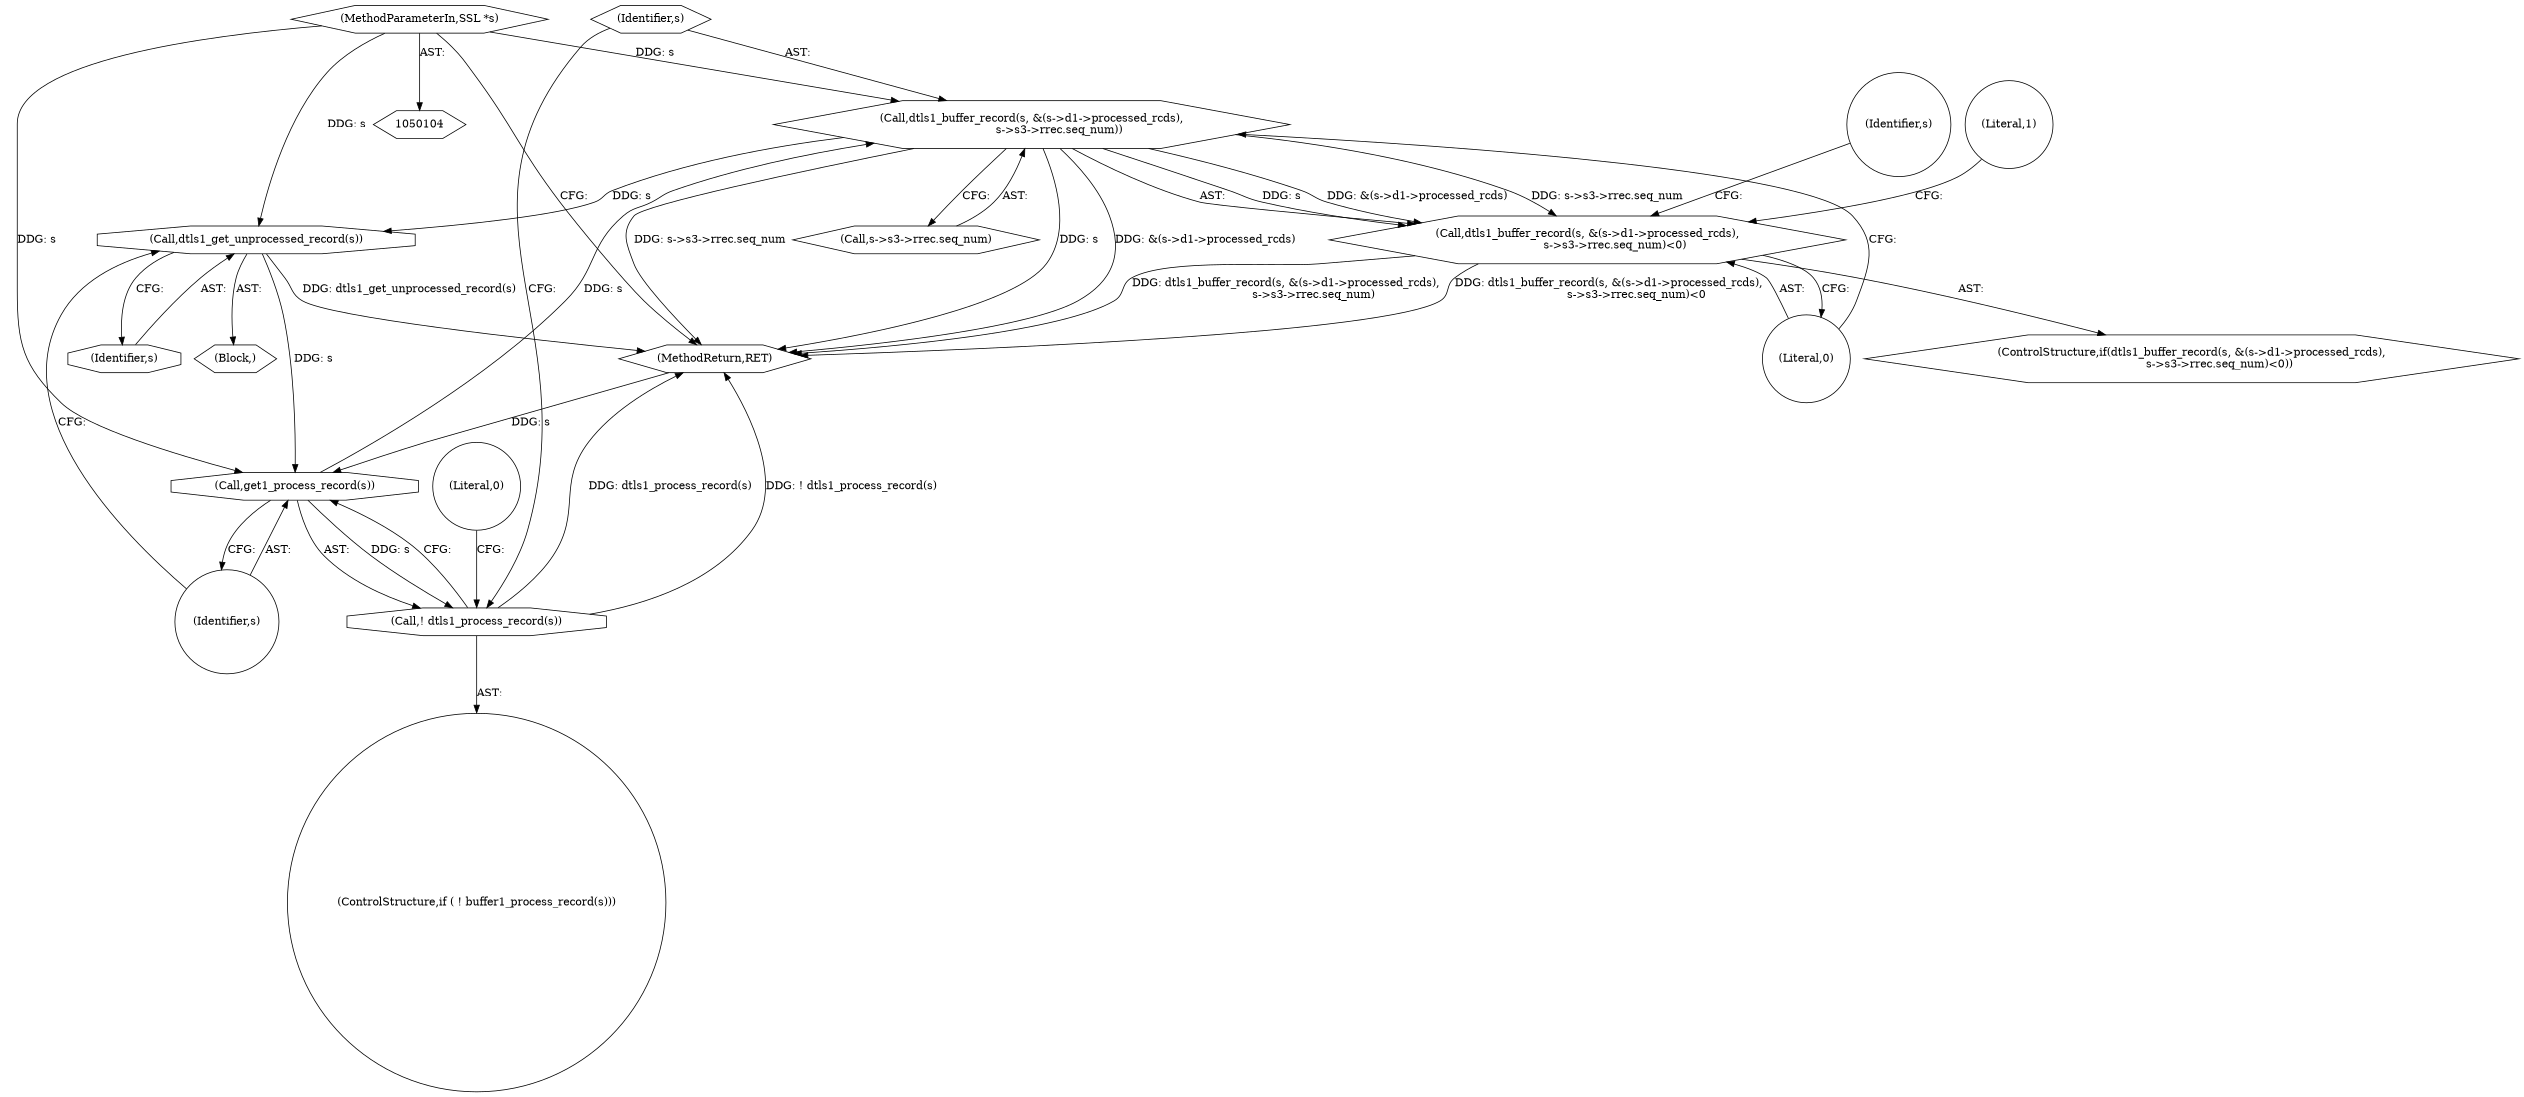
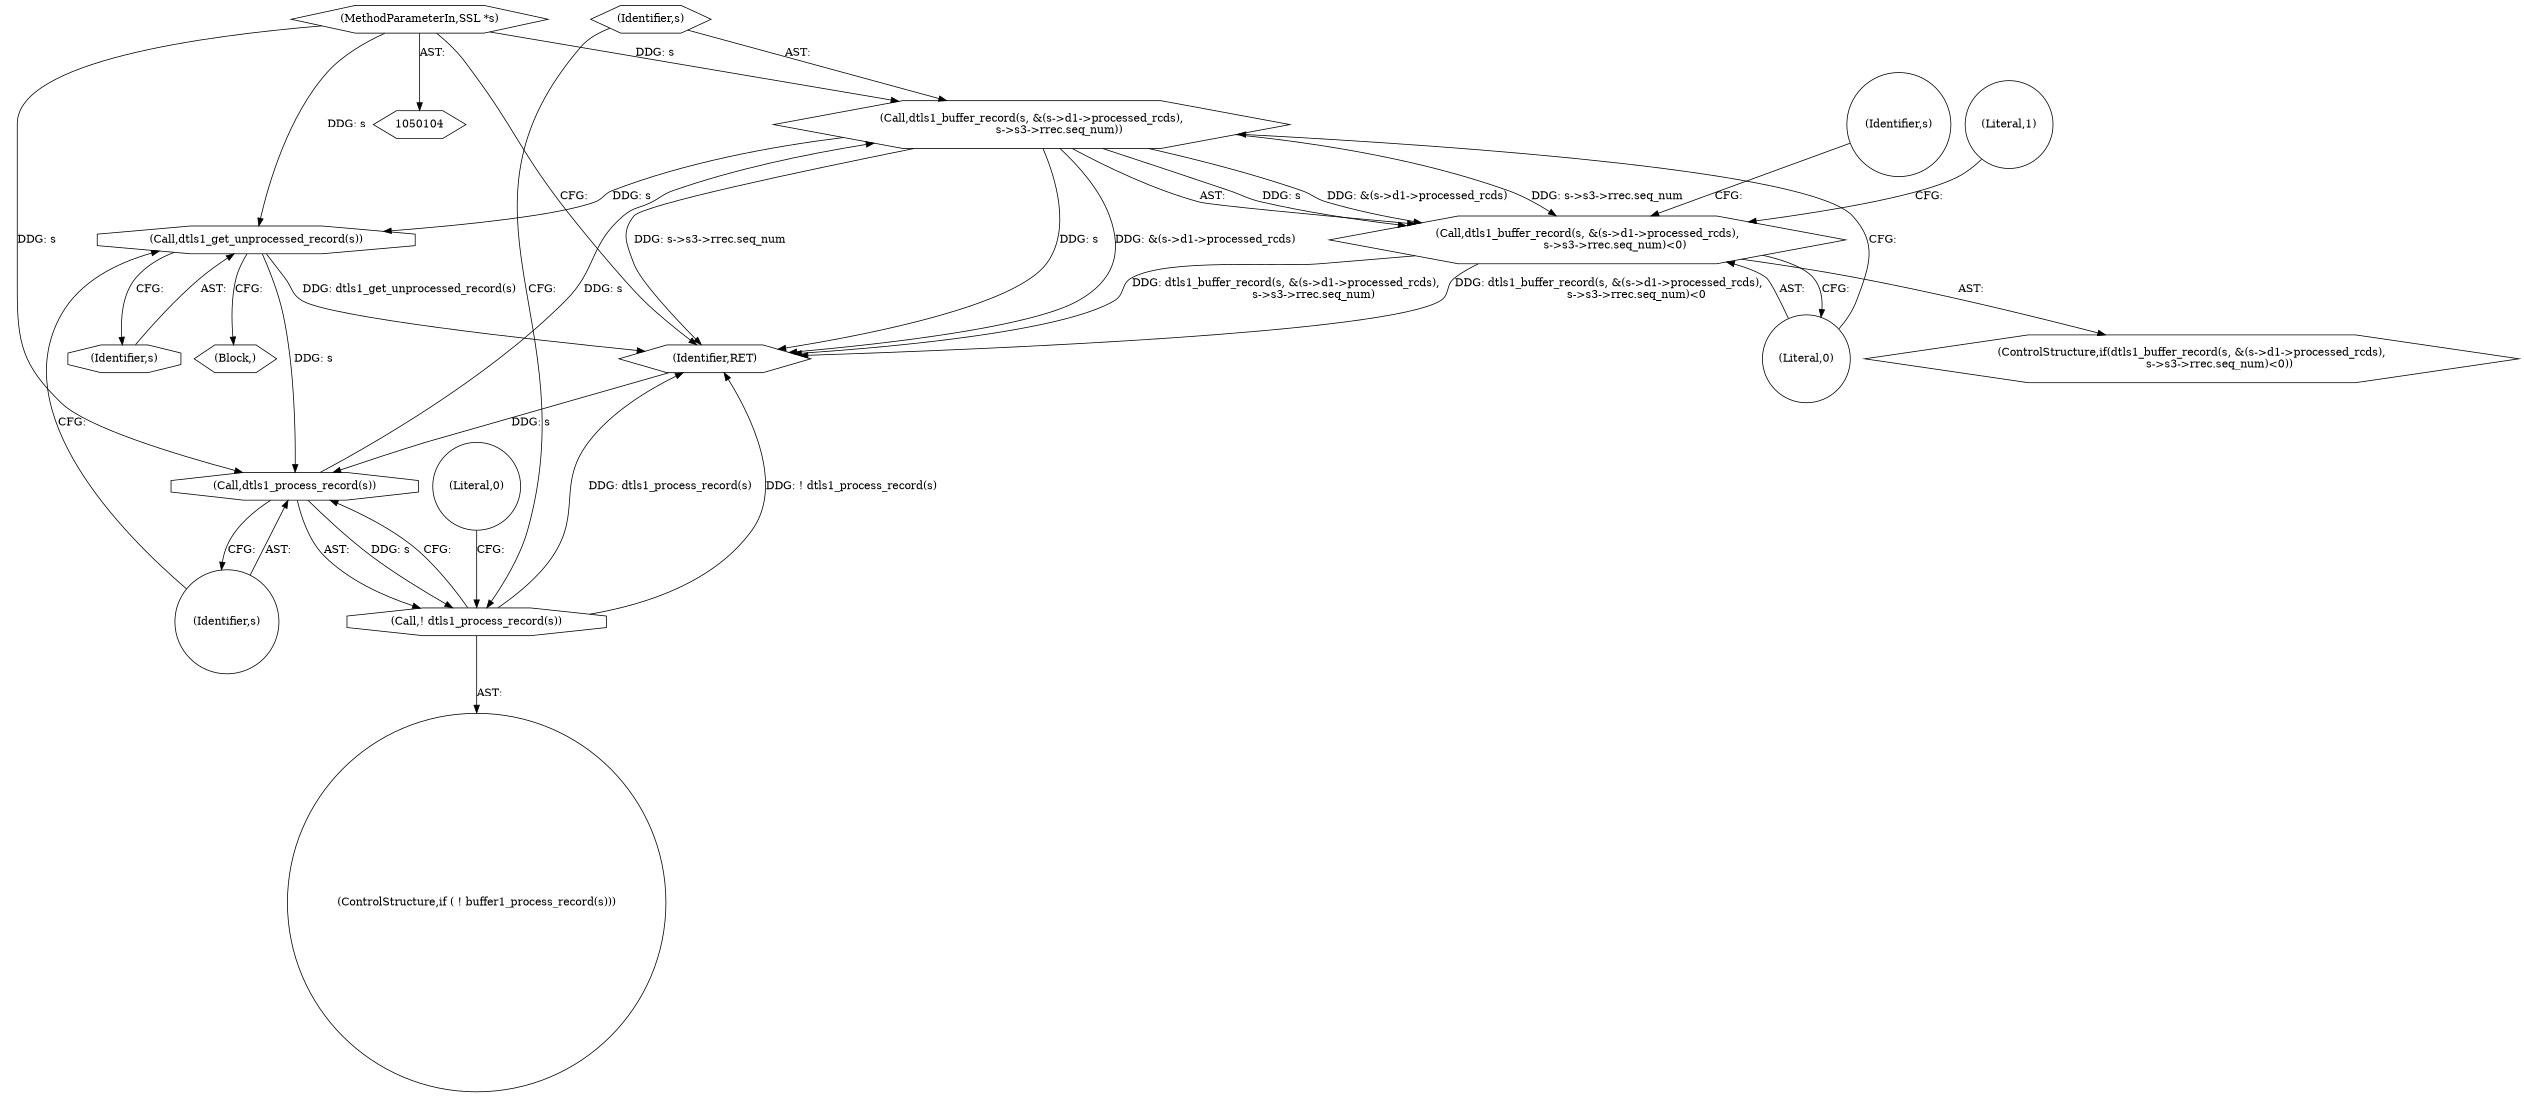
(916, 240) -> none
(251, 289) -> (251, 289)
(715, 359) -> (715, 359)
(295, 486) -> (295, 486)
